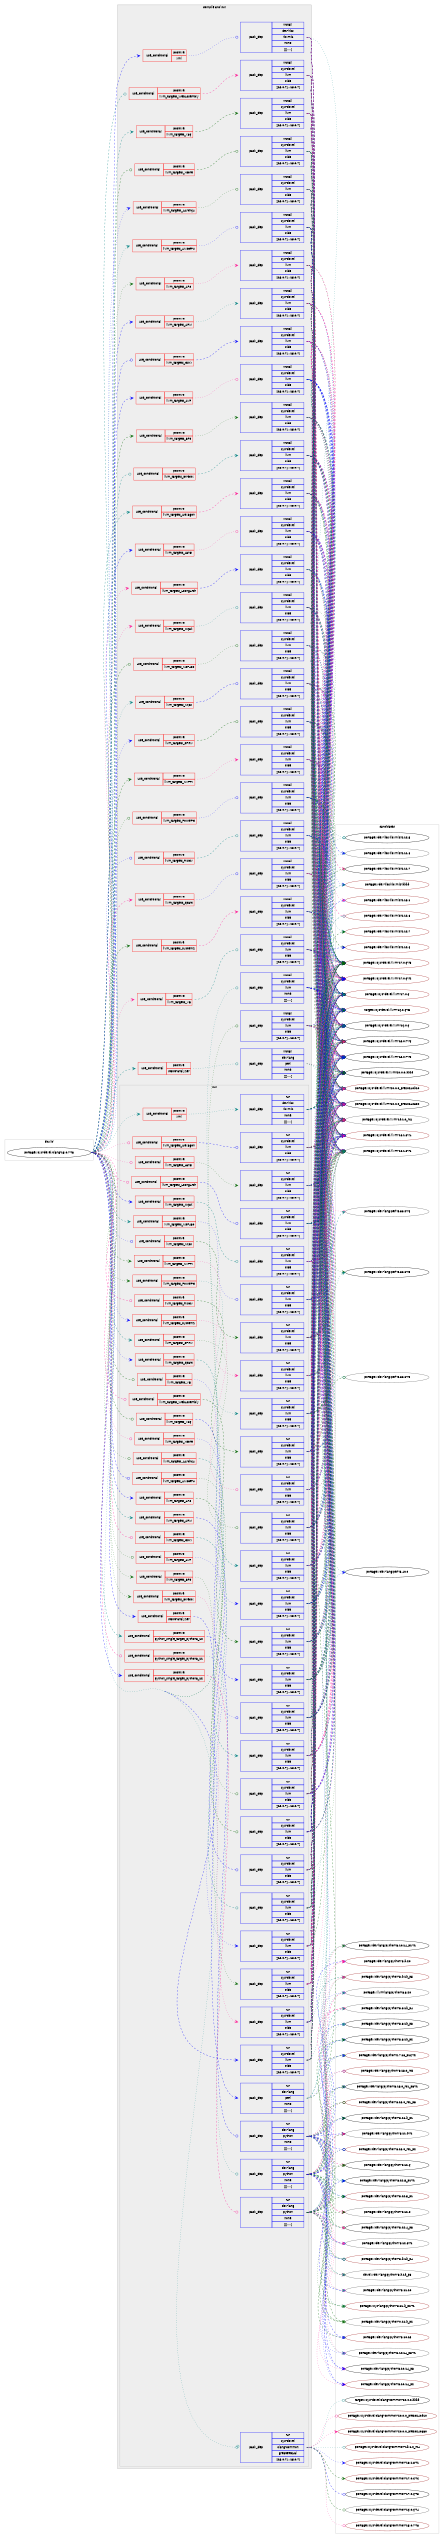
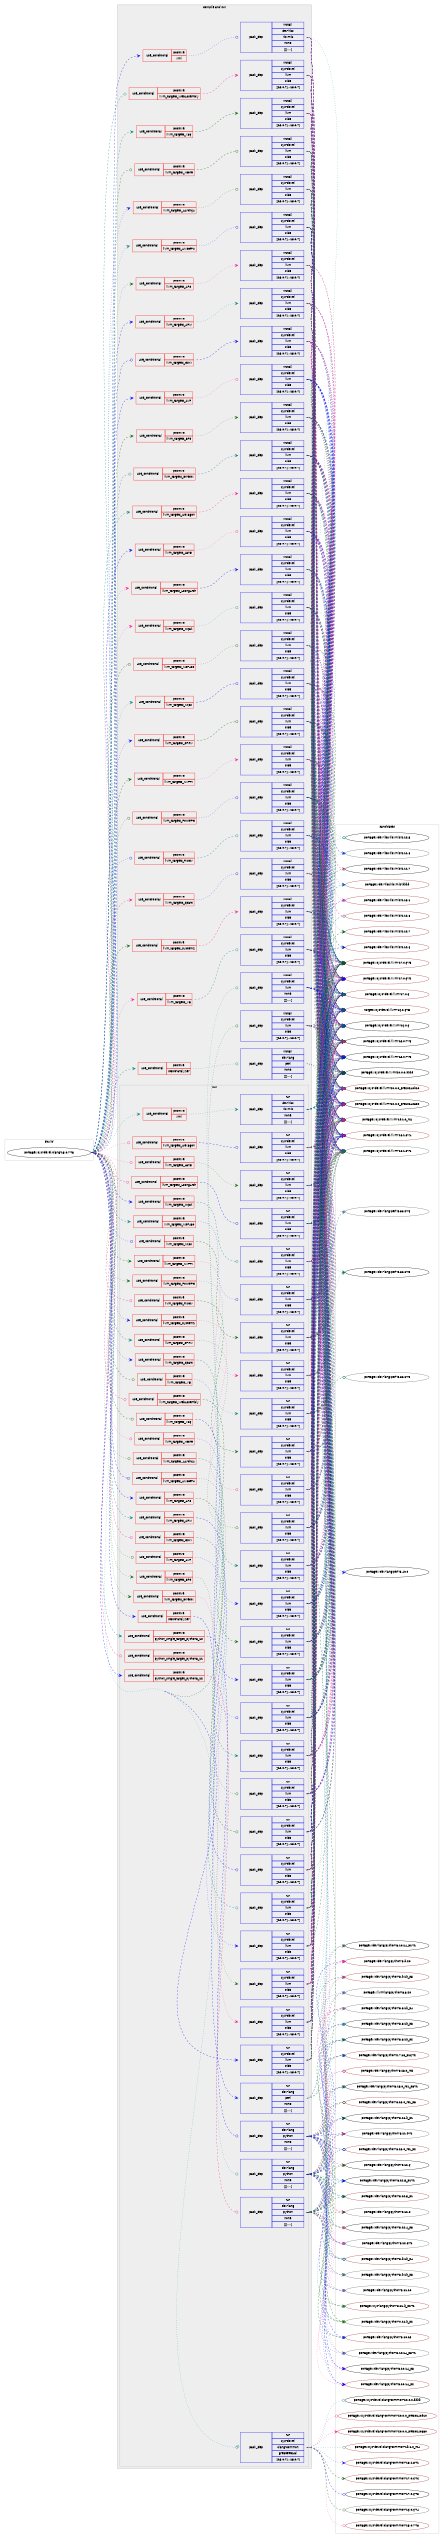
(387, 2275) -> (387, 2275)
(387, 2400) -> (387, 2400)
